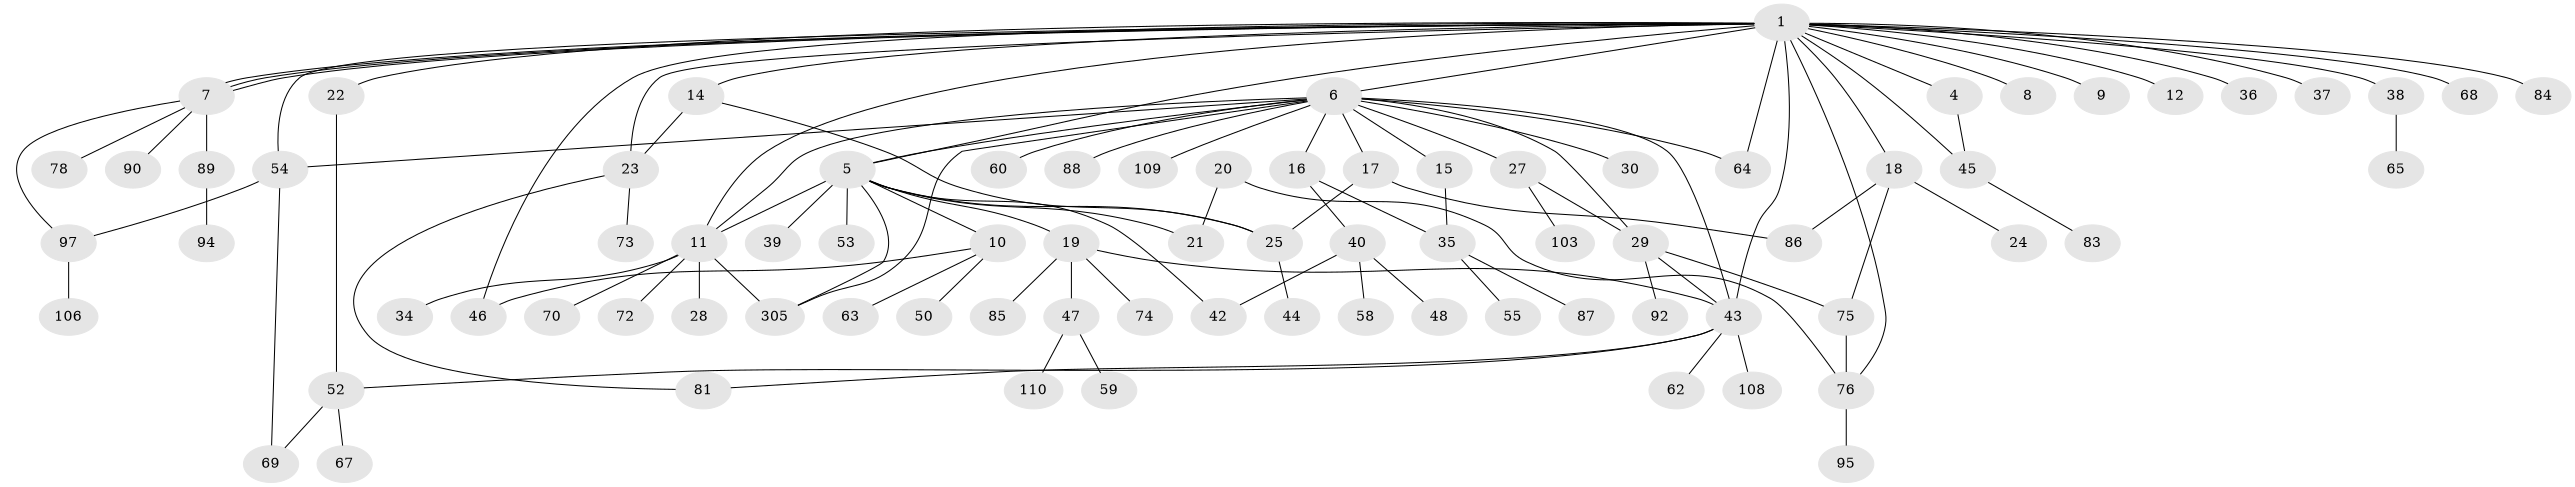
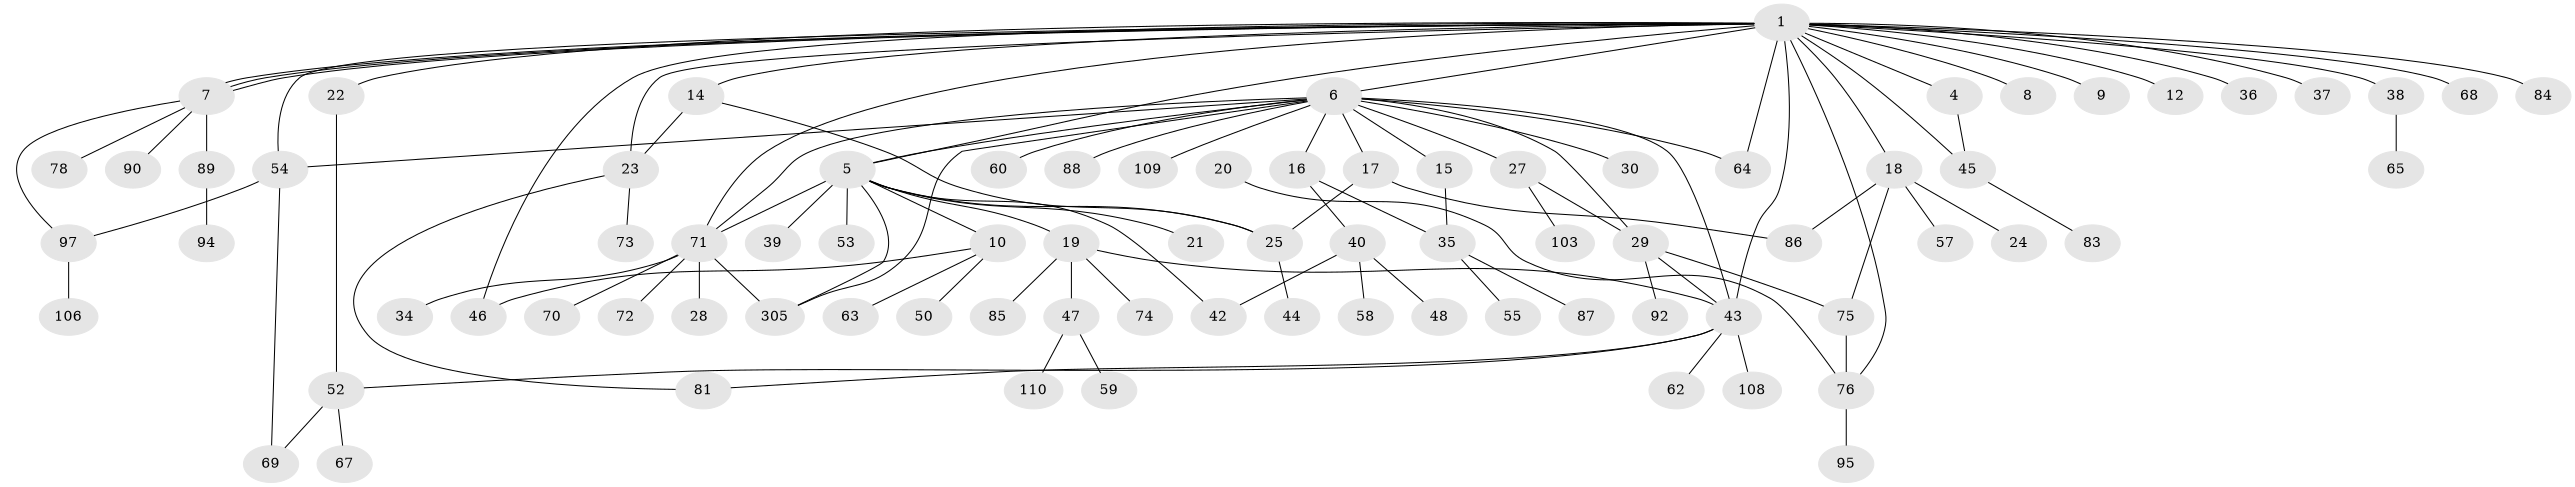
(1210, 206) -> none
(699, 243) -> (699, 243)
none -> (1945, 243)
